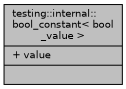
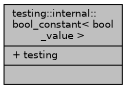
(32, 55) -> (35, 55)
